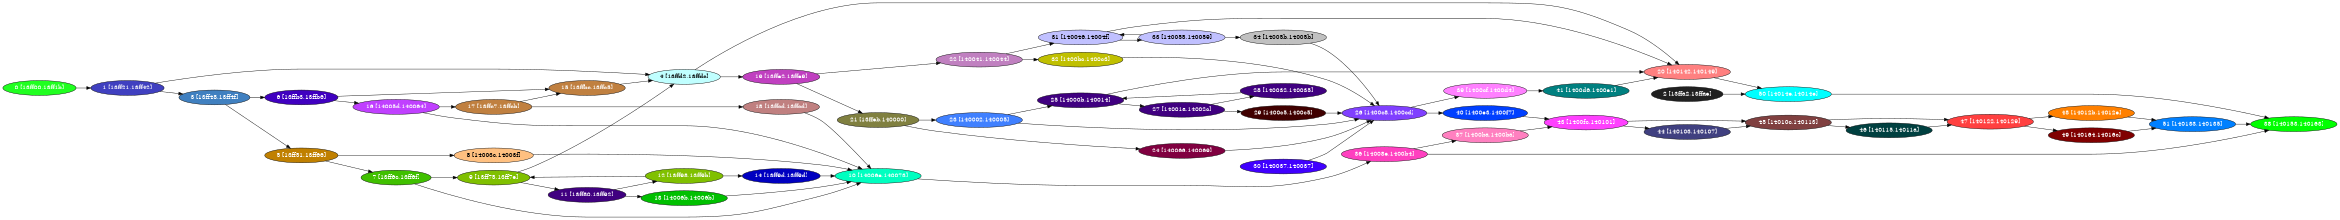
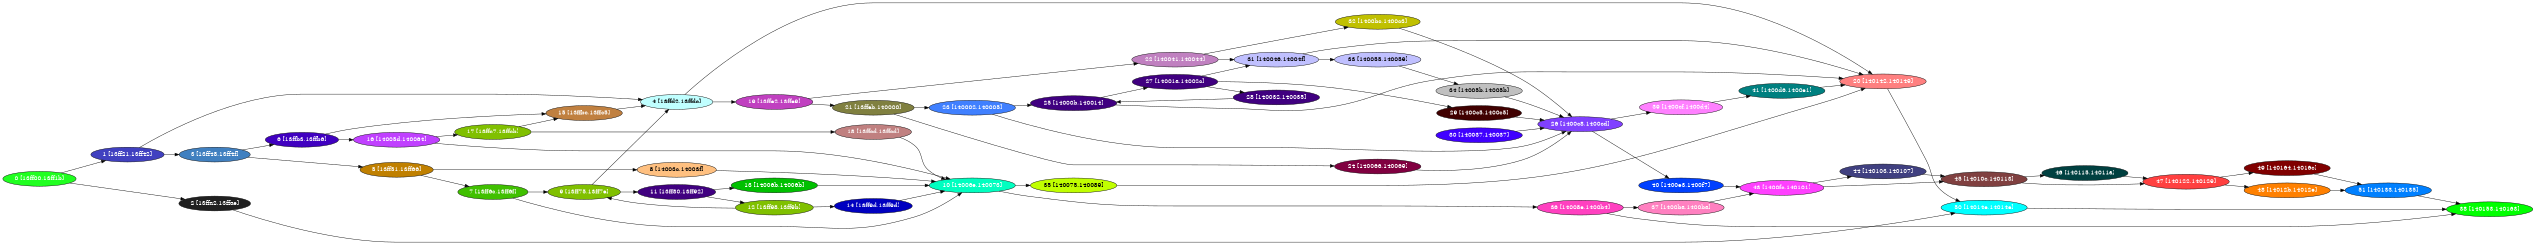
(1133, 35) -> (1224, 71)
(494, 107) -> (493, 132)
none -> (1074, 185)
none -> (125, 191)
